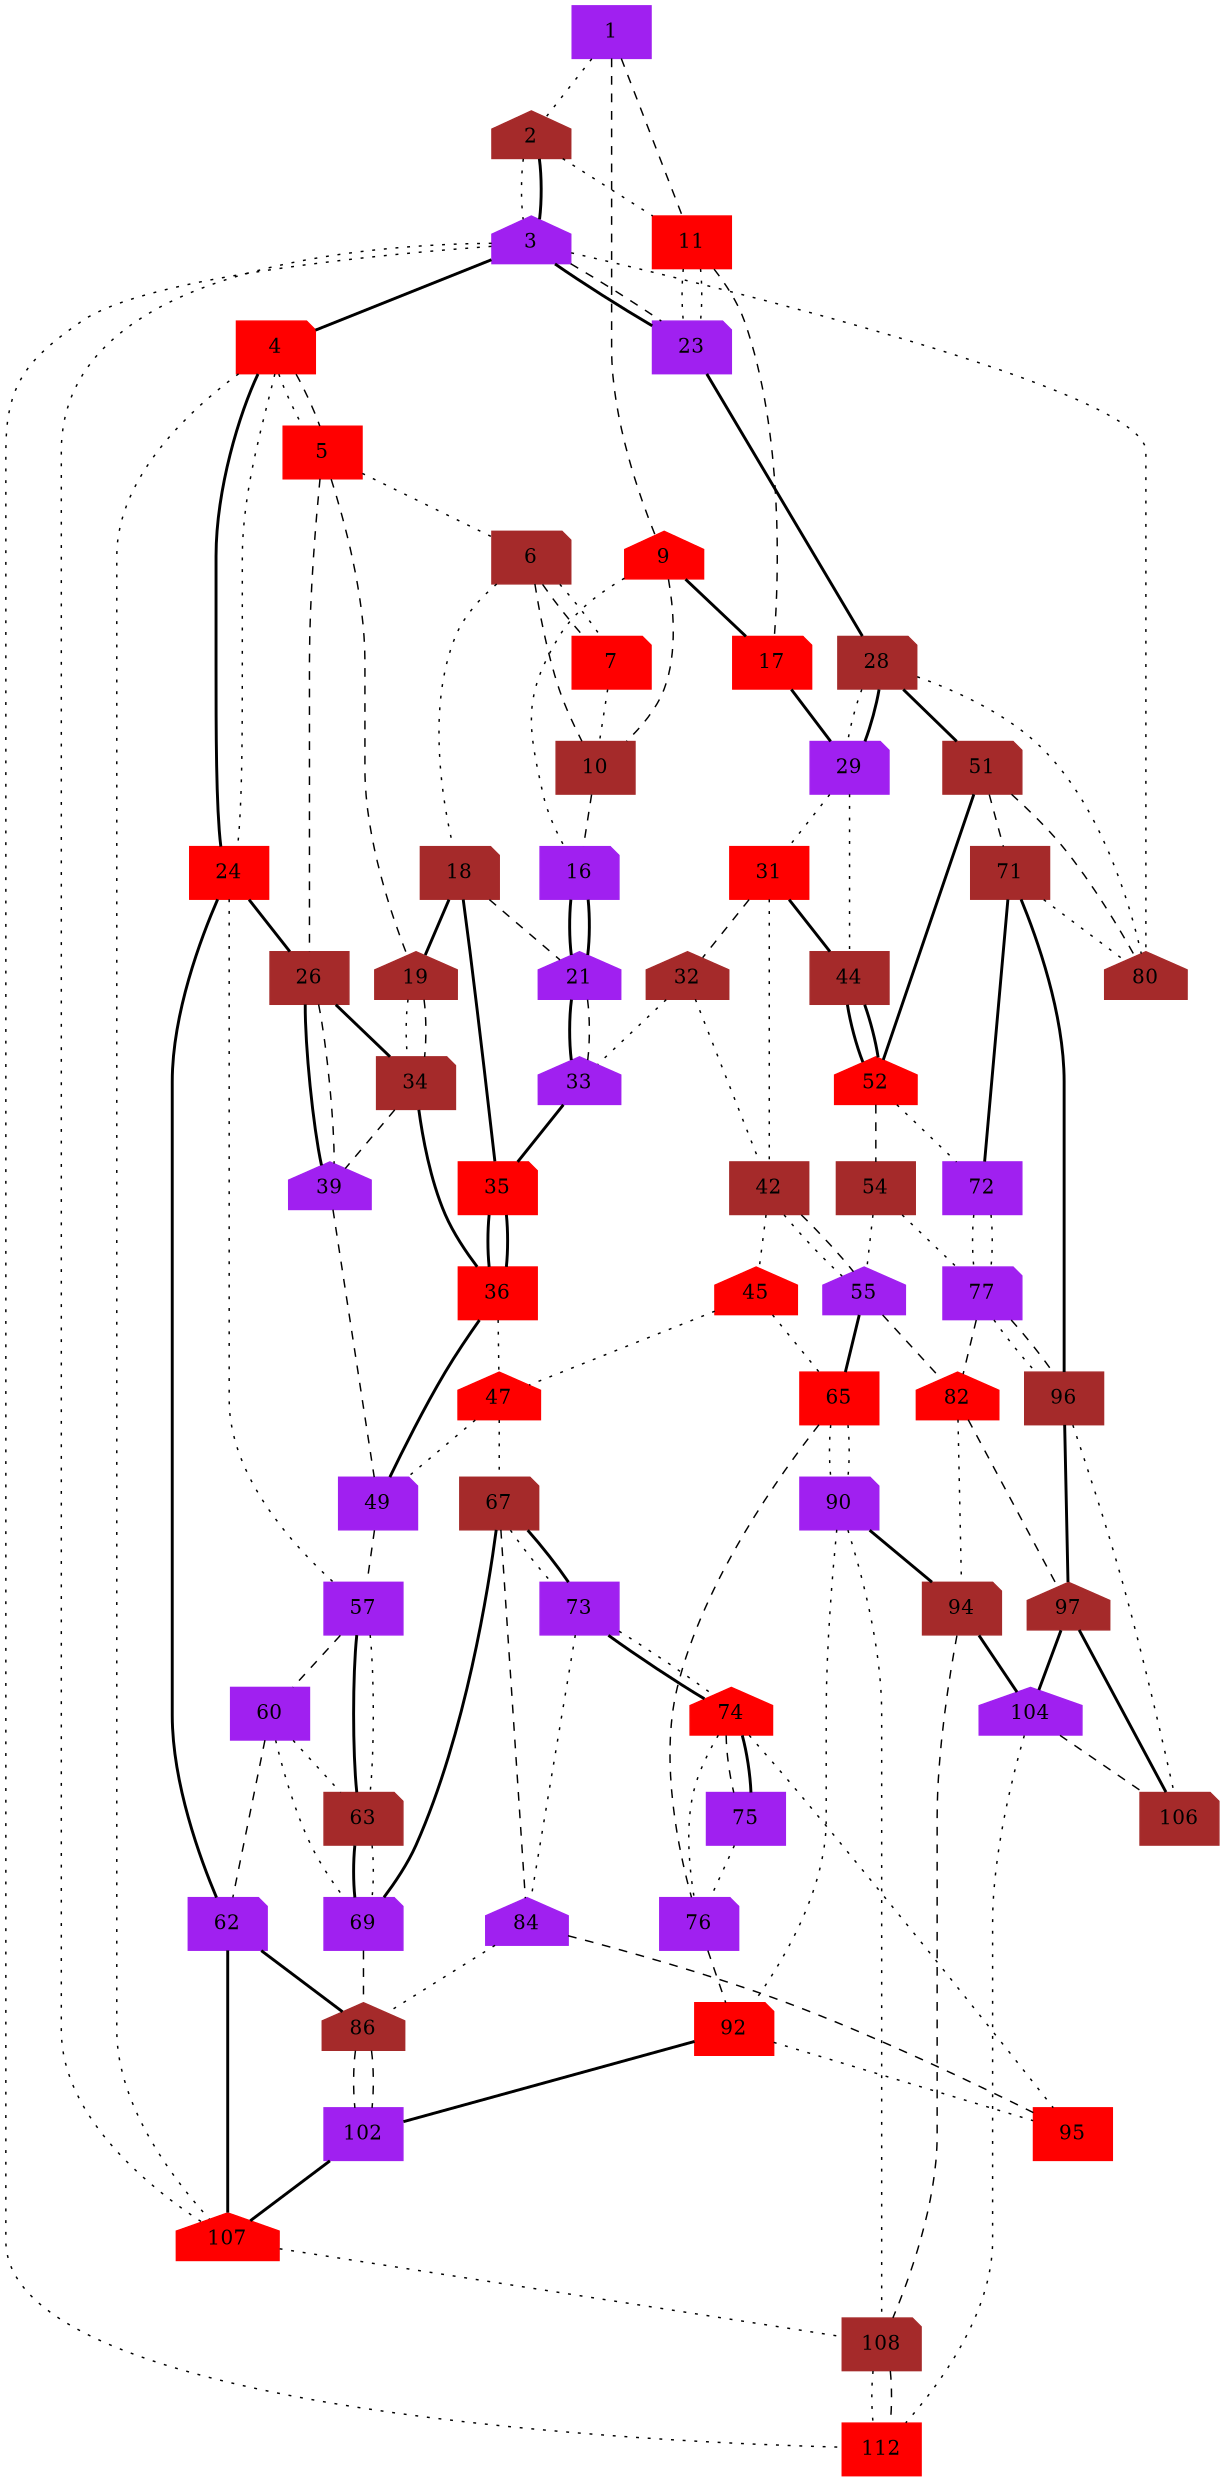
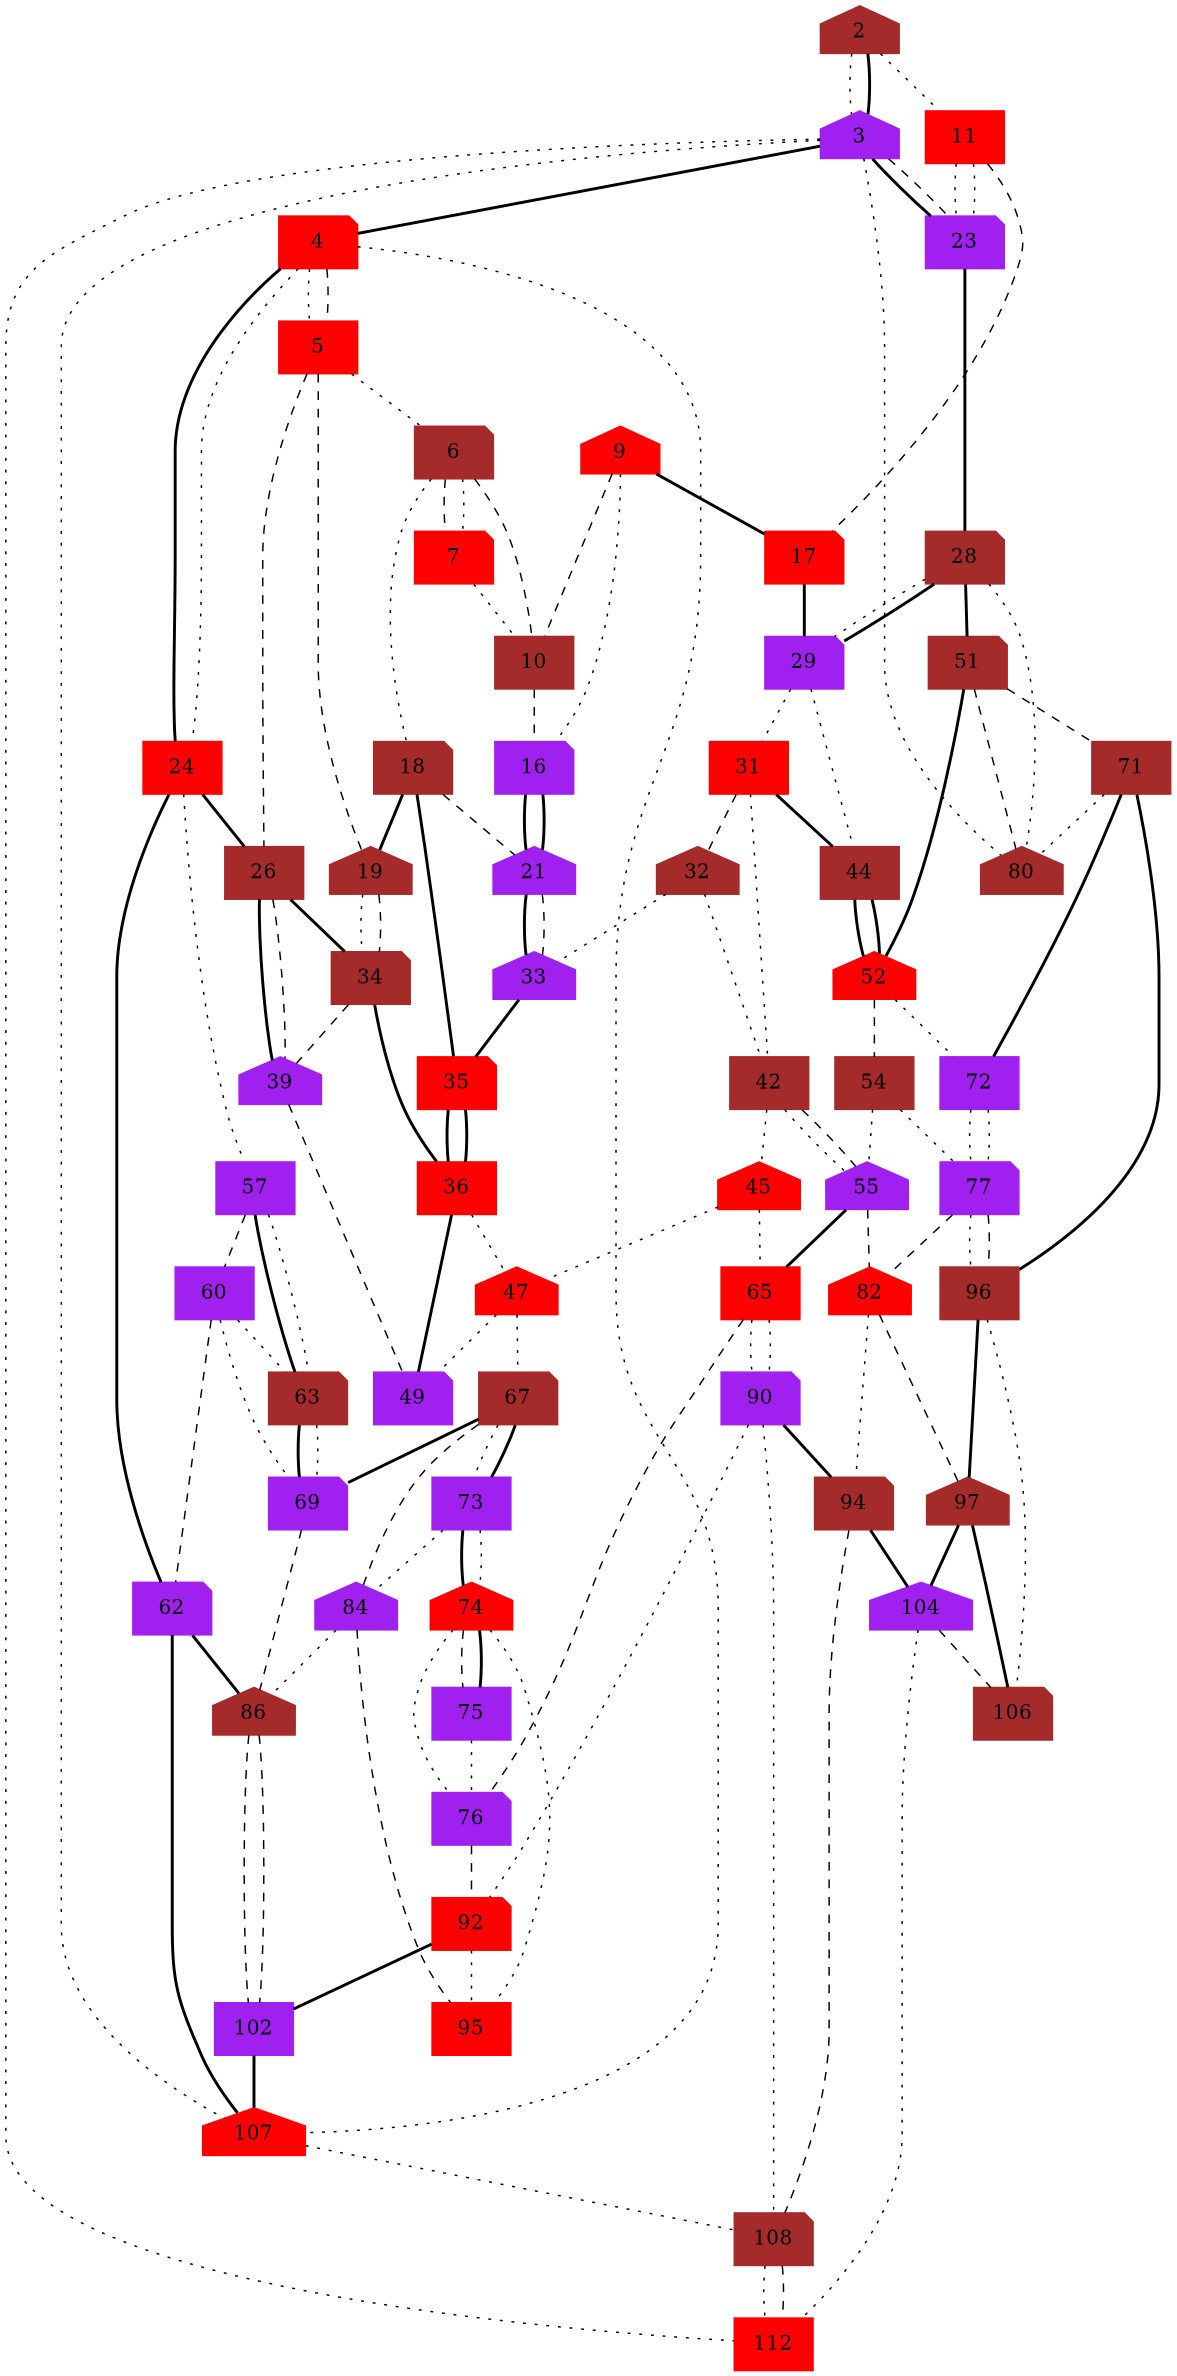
(612, 32) -> none
(371, 1556) -> none
